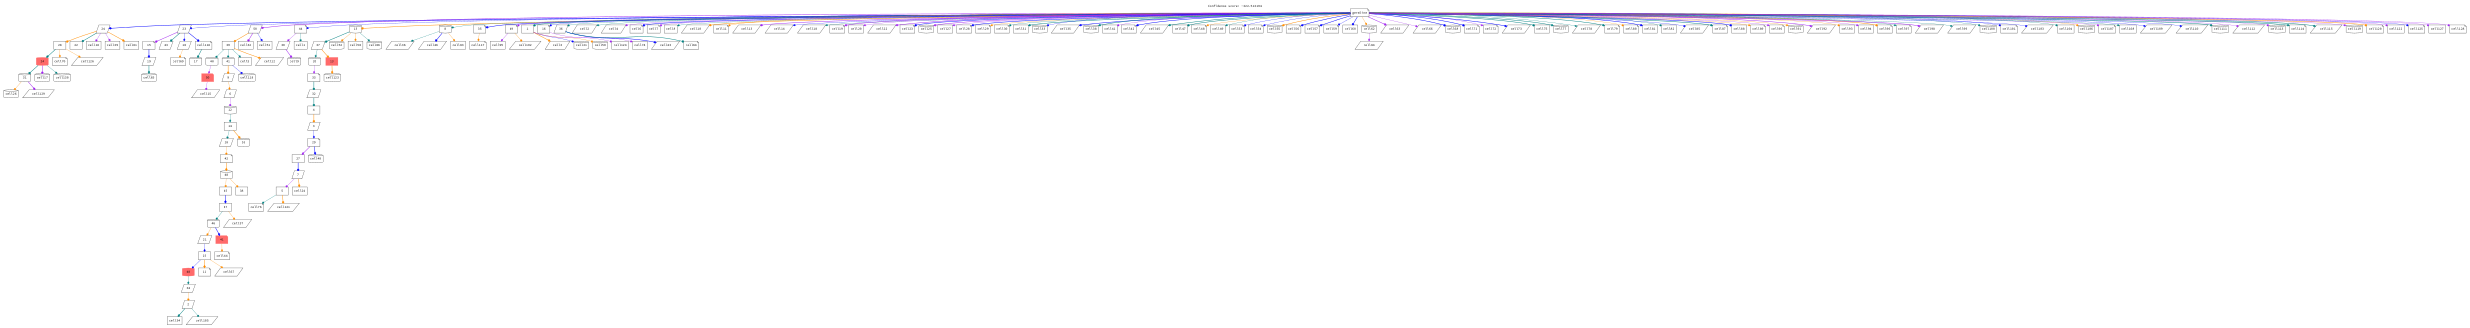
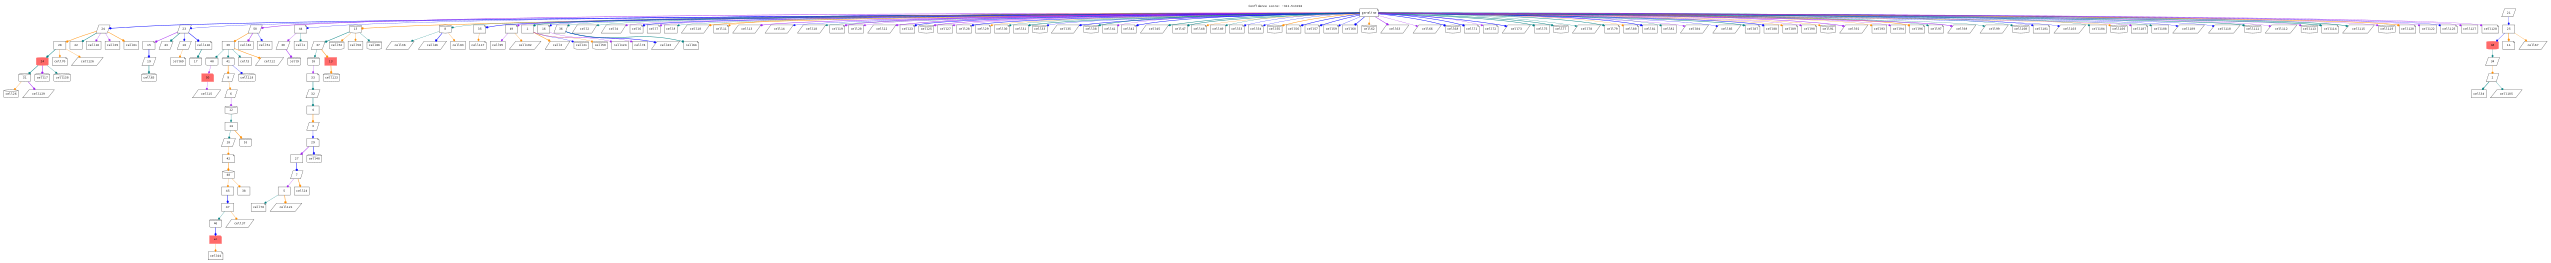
(1369, 36) -> (1531, 17)
(210, 230) -> none
